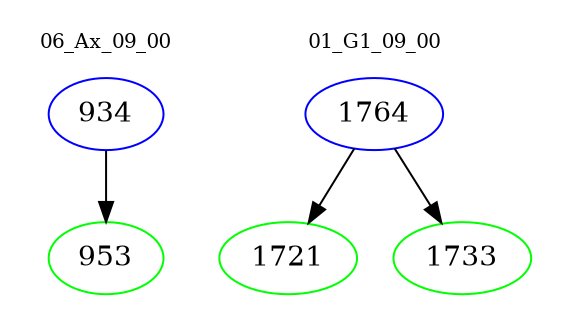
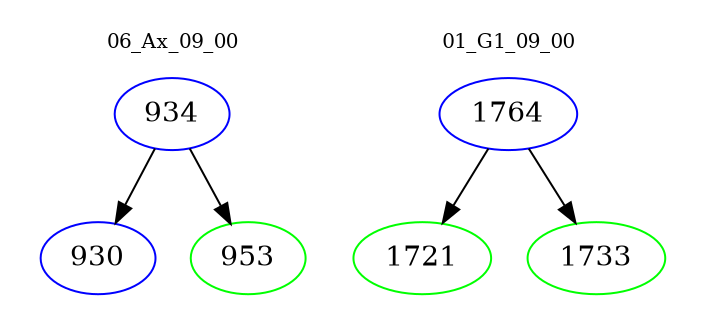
none -> (98, 258)
